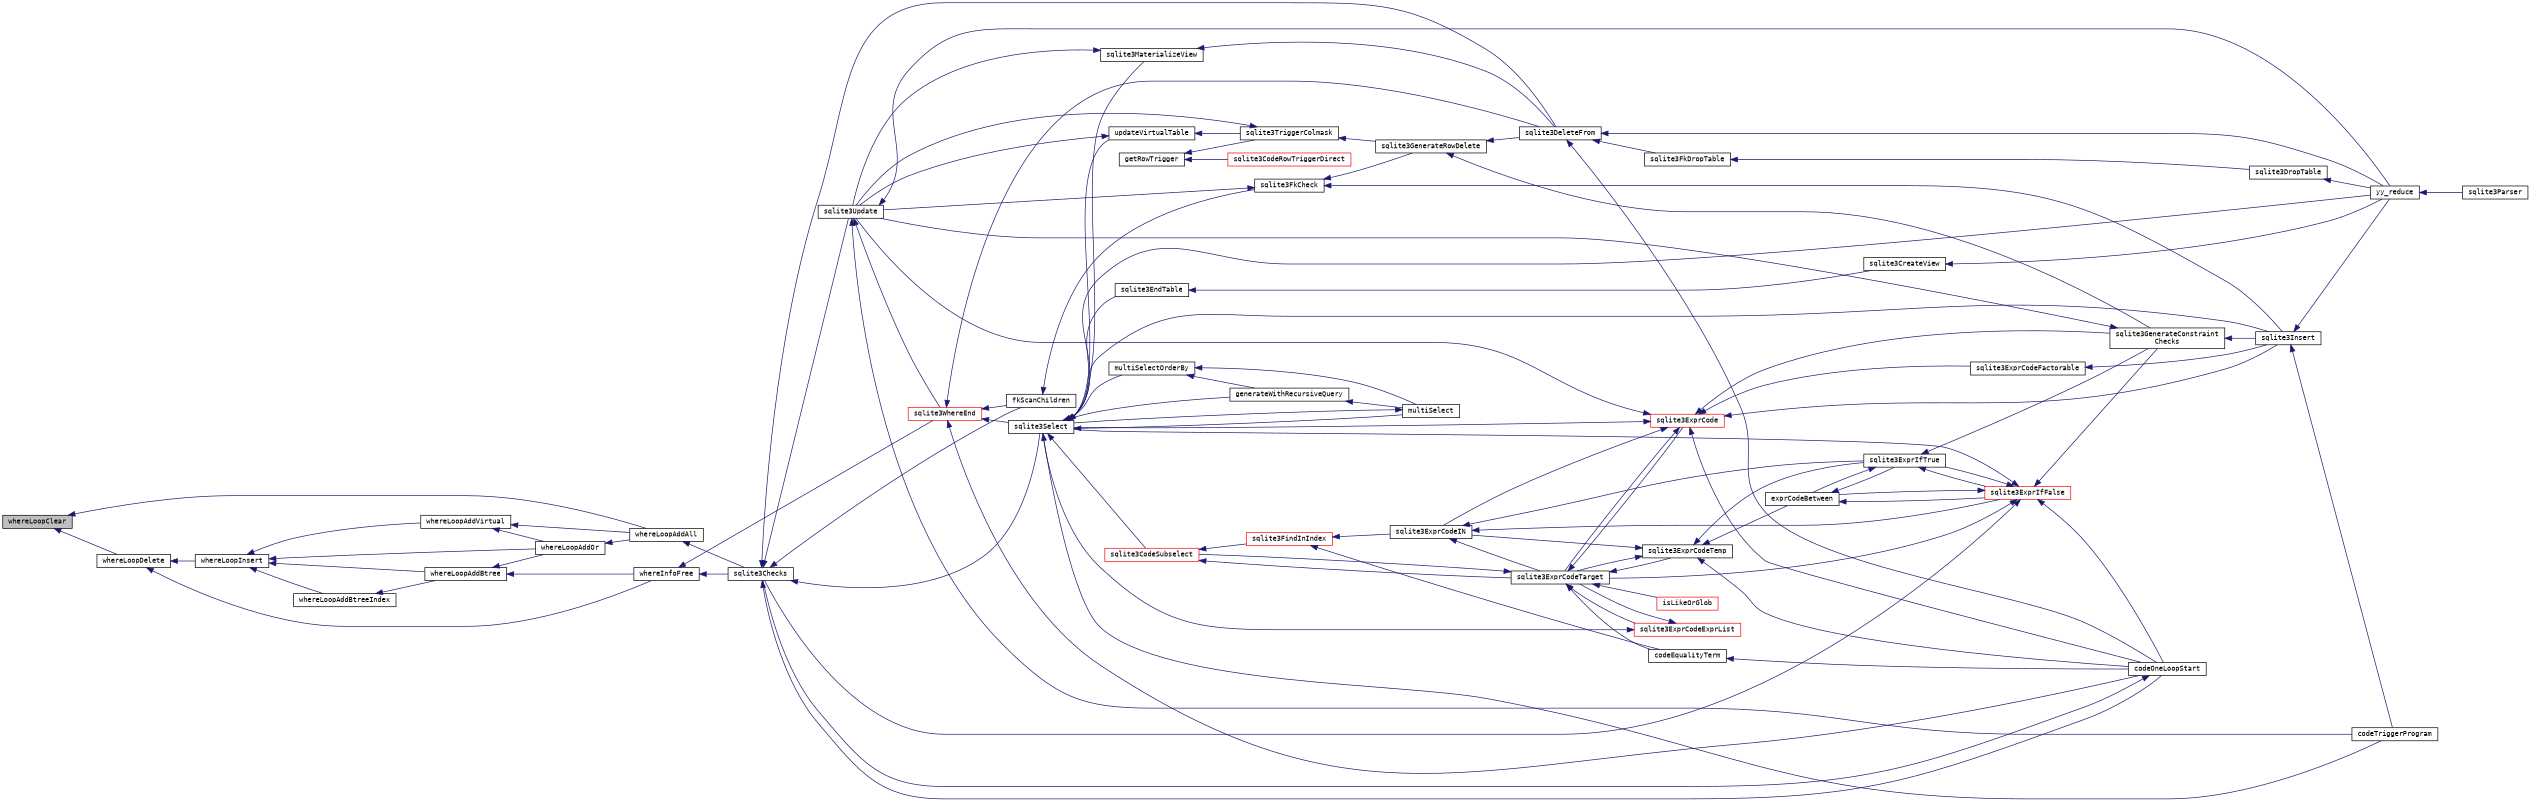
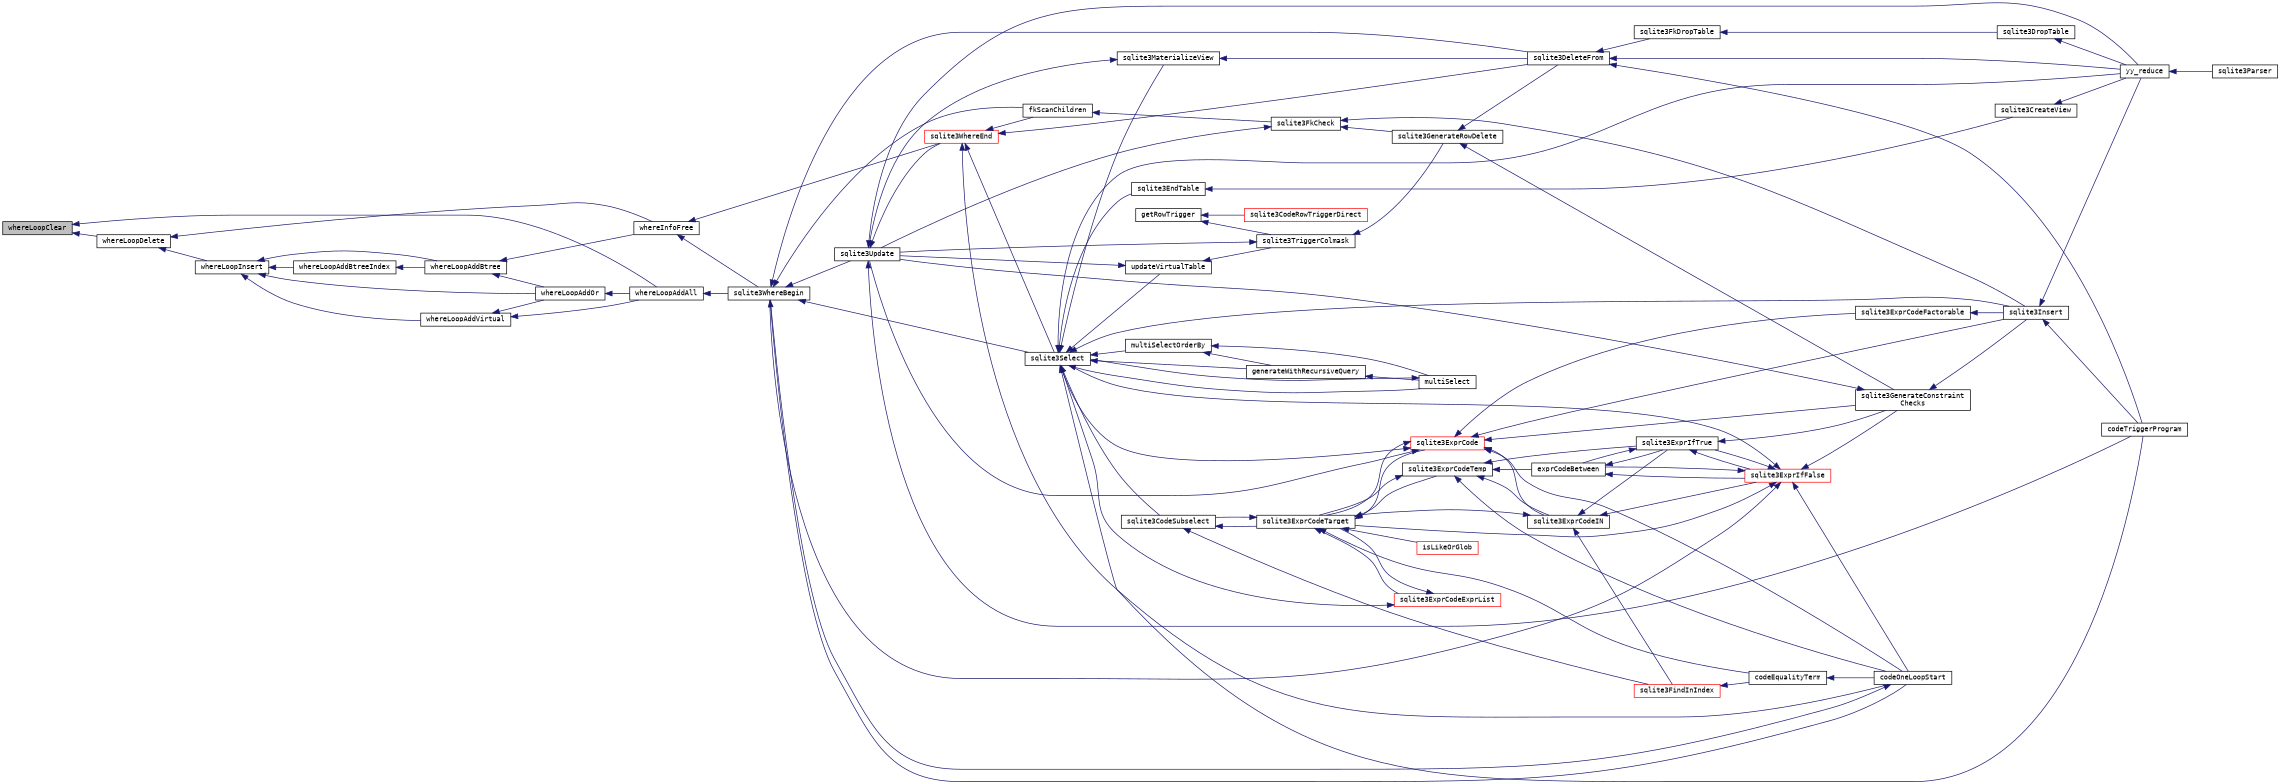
(1749, 474) -> (1952, 144)
(1365, 535) -> (1627, 613)
(1152, 555) -> (1168, 522)
(761, 574) -> (769, 294)
